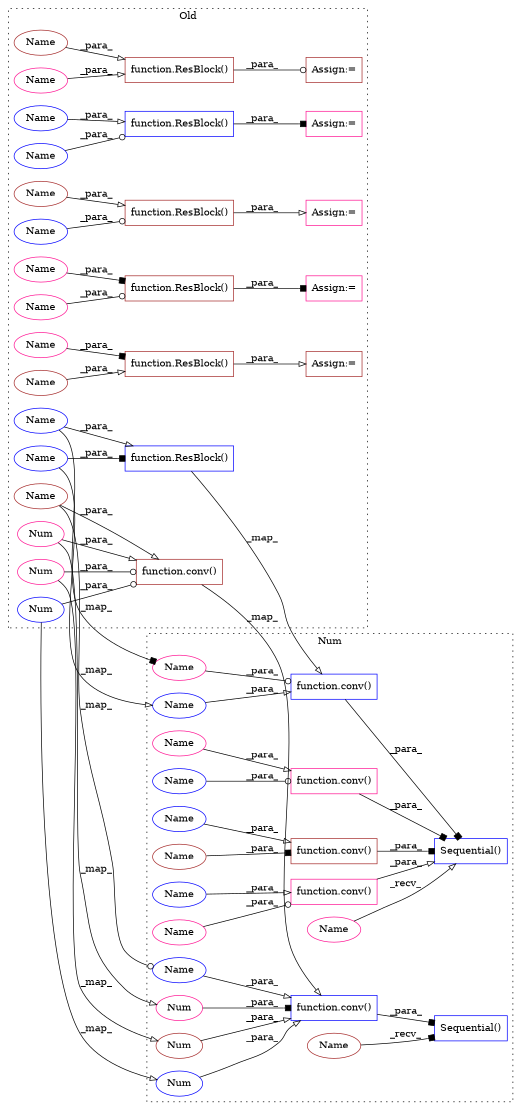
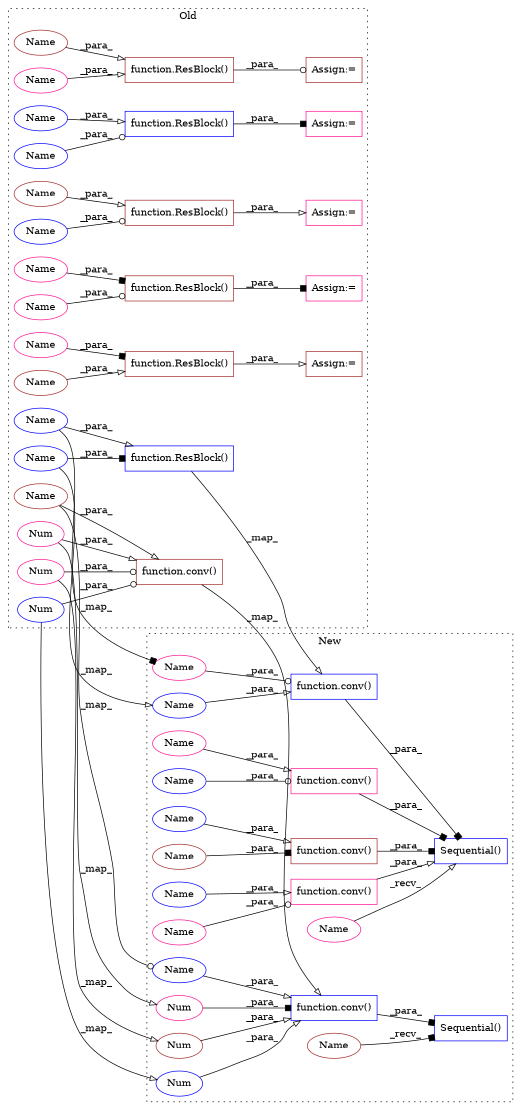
(330, 642) -> (330, 642)
